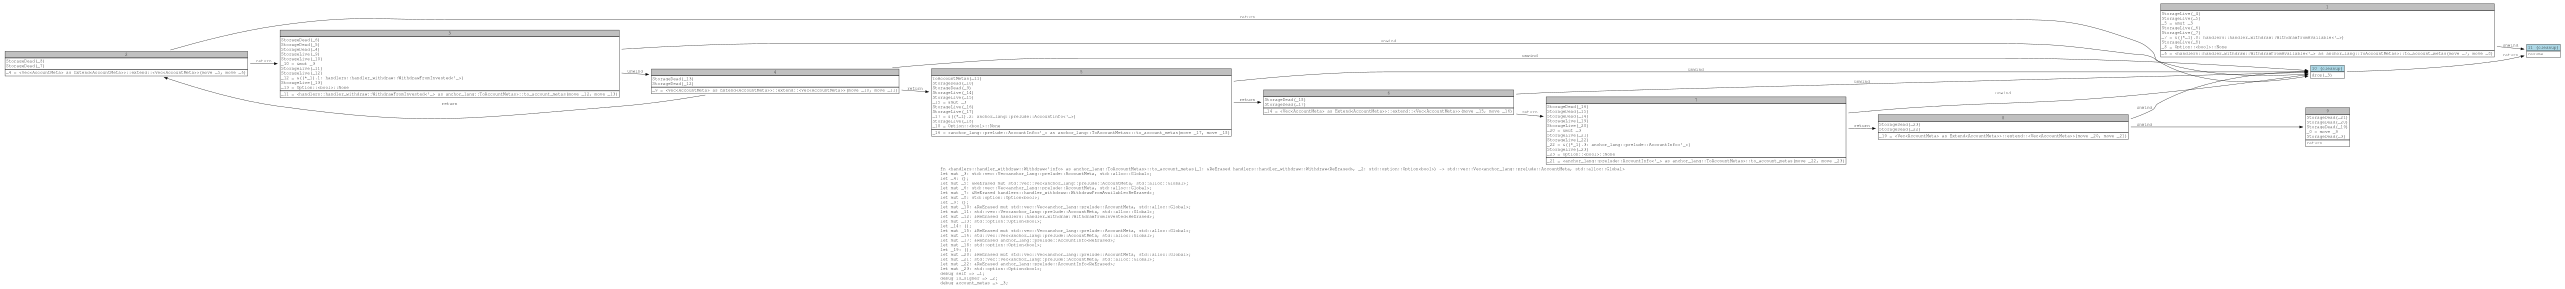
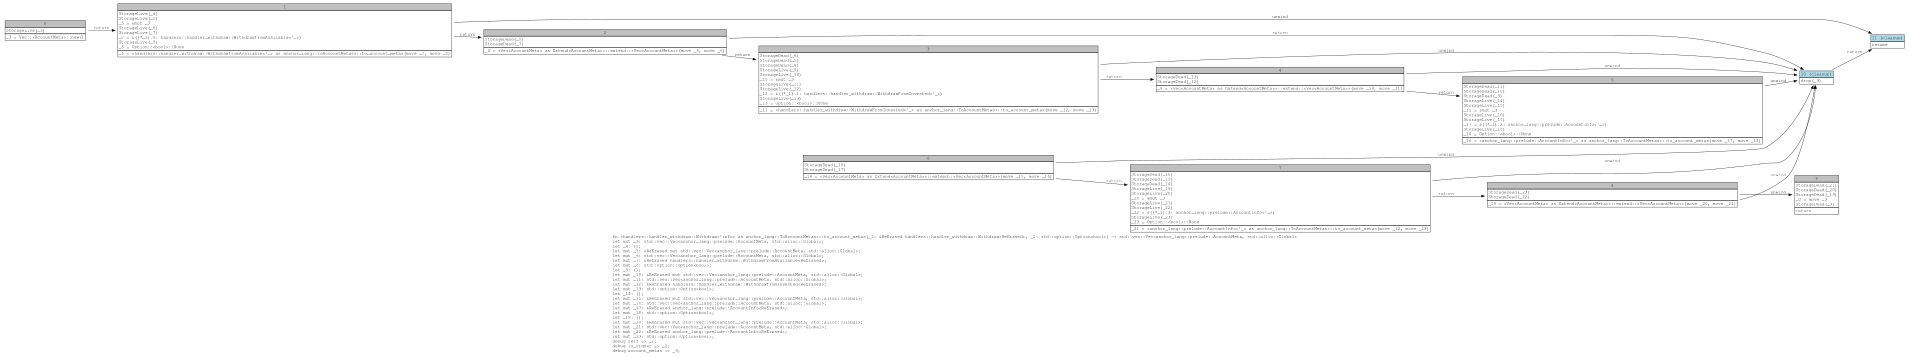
none -> (45, 30)
(635, 71) -> (1114, 77)
(957, 79) -> (1485, 86)
(1246, 102) -> none
(435, 119) -> (466, 37)
